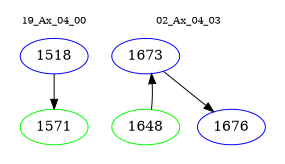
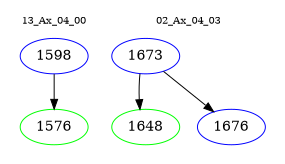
(54, 21) -> (54, 21)
(54, 56) -> (54, 56)
(152, 97) -> (139, 87)
(54, 127) -> (54, 127)
